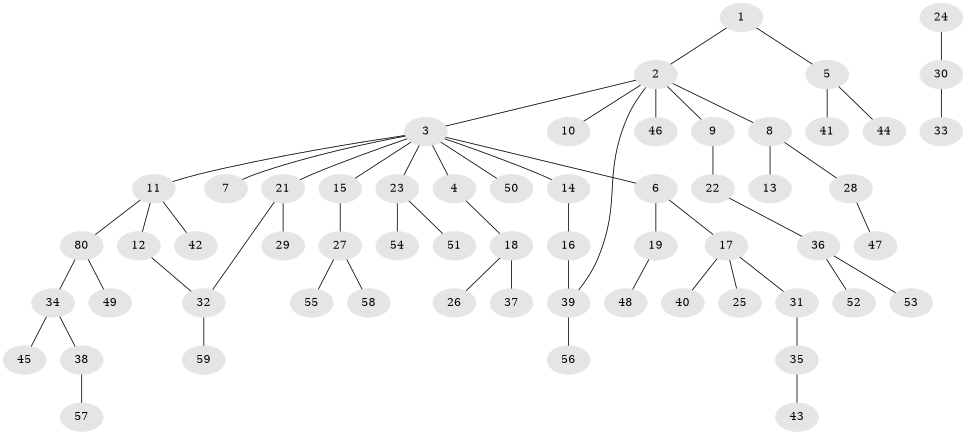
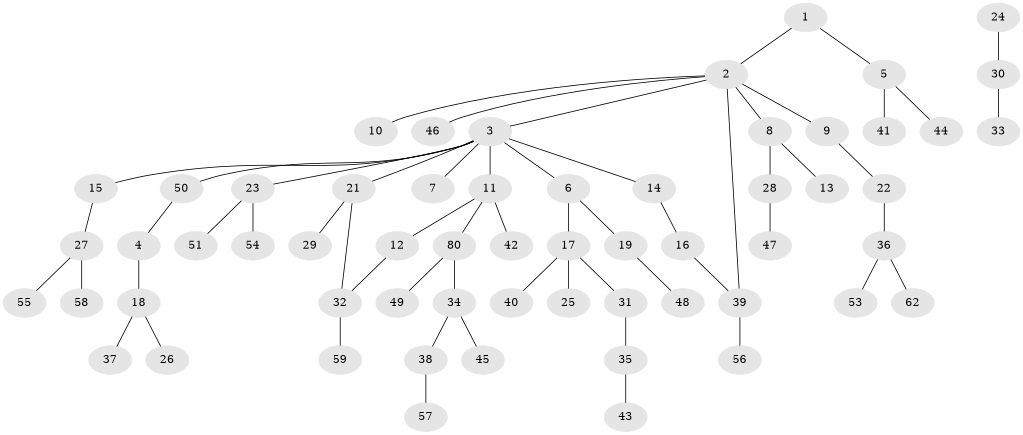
(440, 160) -> (160, 217)
(854, 303) -> (913, 303)
